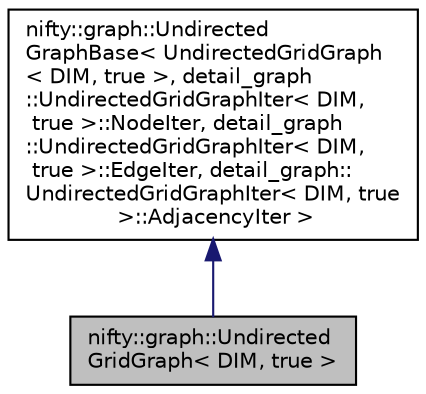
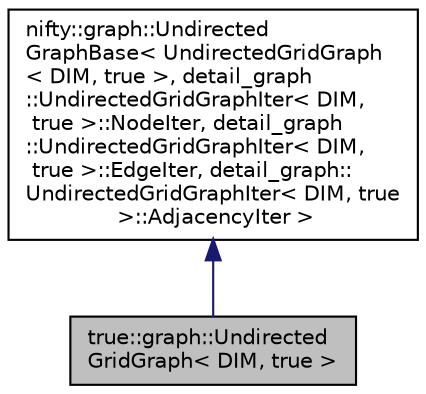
(213, 351) -> (213, 351)
